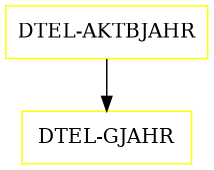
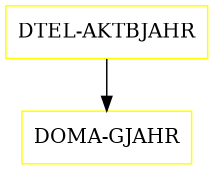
(107, 137) -> (107, 137)
